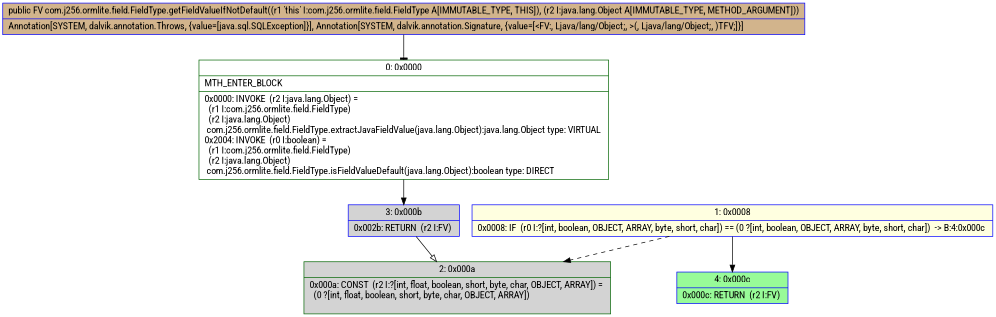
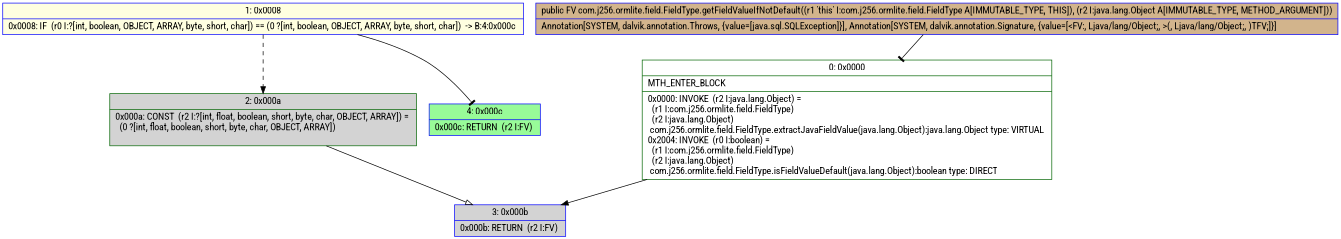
(404, 228) -> (510, 228)
(424, 246) -> (396, 174)
(732, 251) -> (420, 58)
